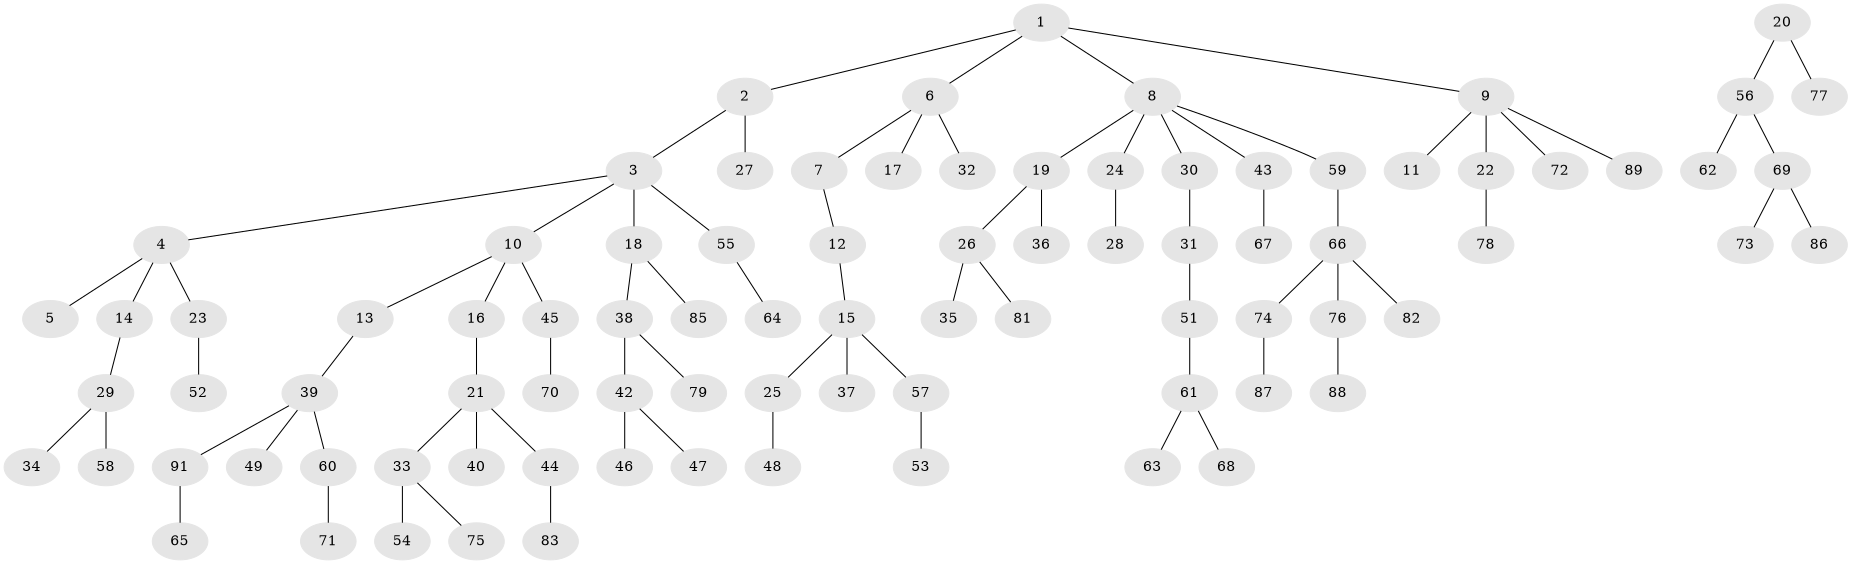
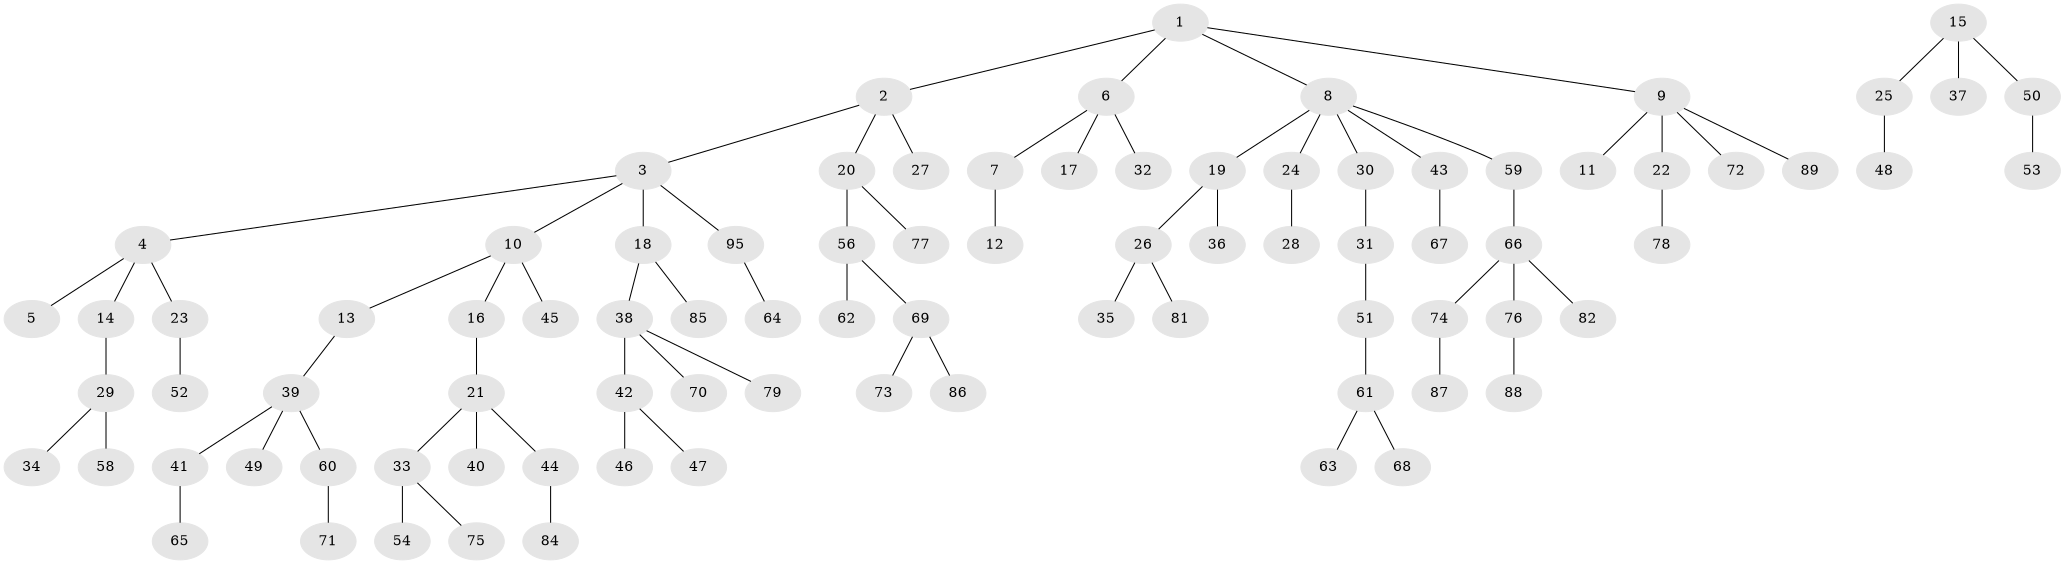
none -> (866, 134)
(727, 245) -> (736, 245)
(842, 282) -> none
(551, 356) -> (662, 356)
(921, 393) -> (2033, 97)
(180, 467) -> (180, 467)
(551, 541) -> (551, 541)
